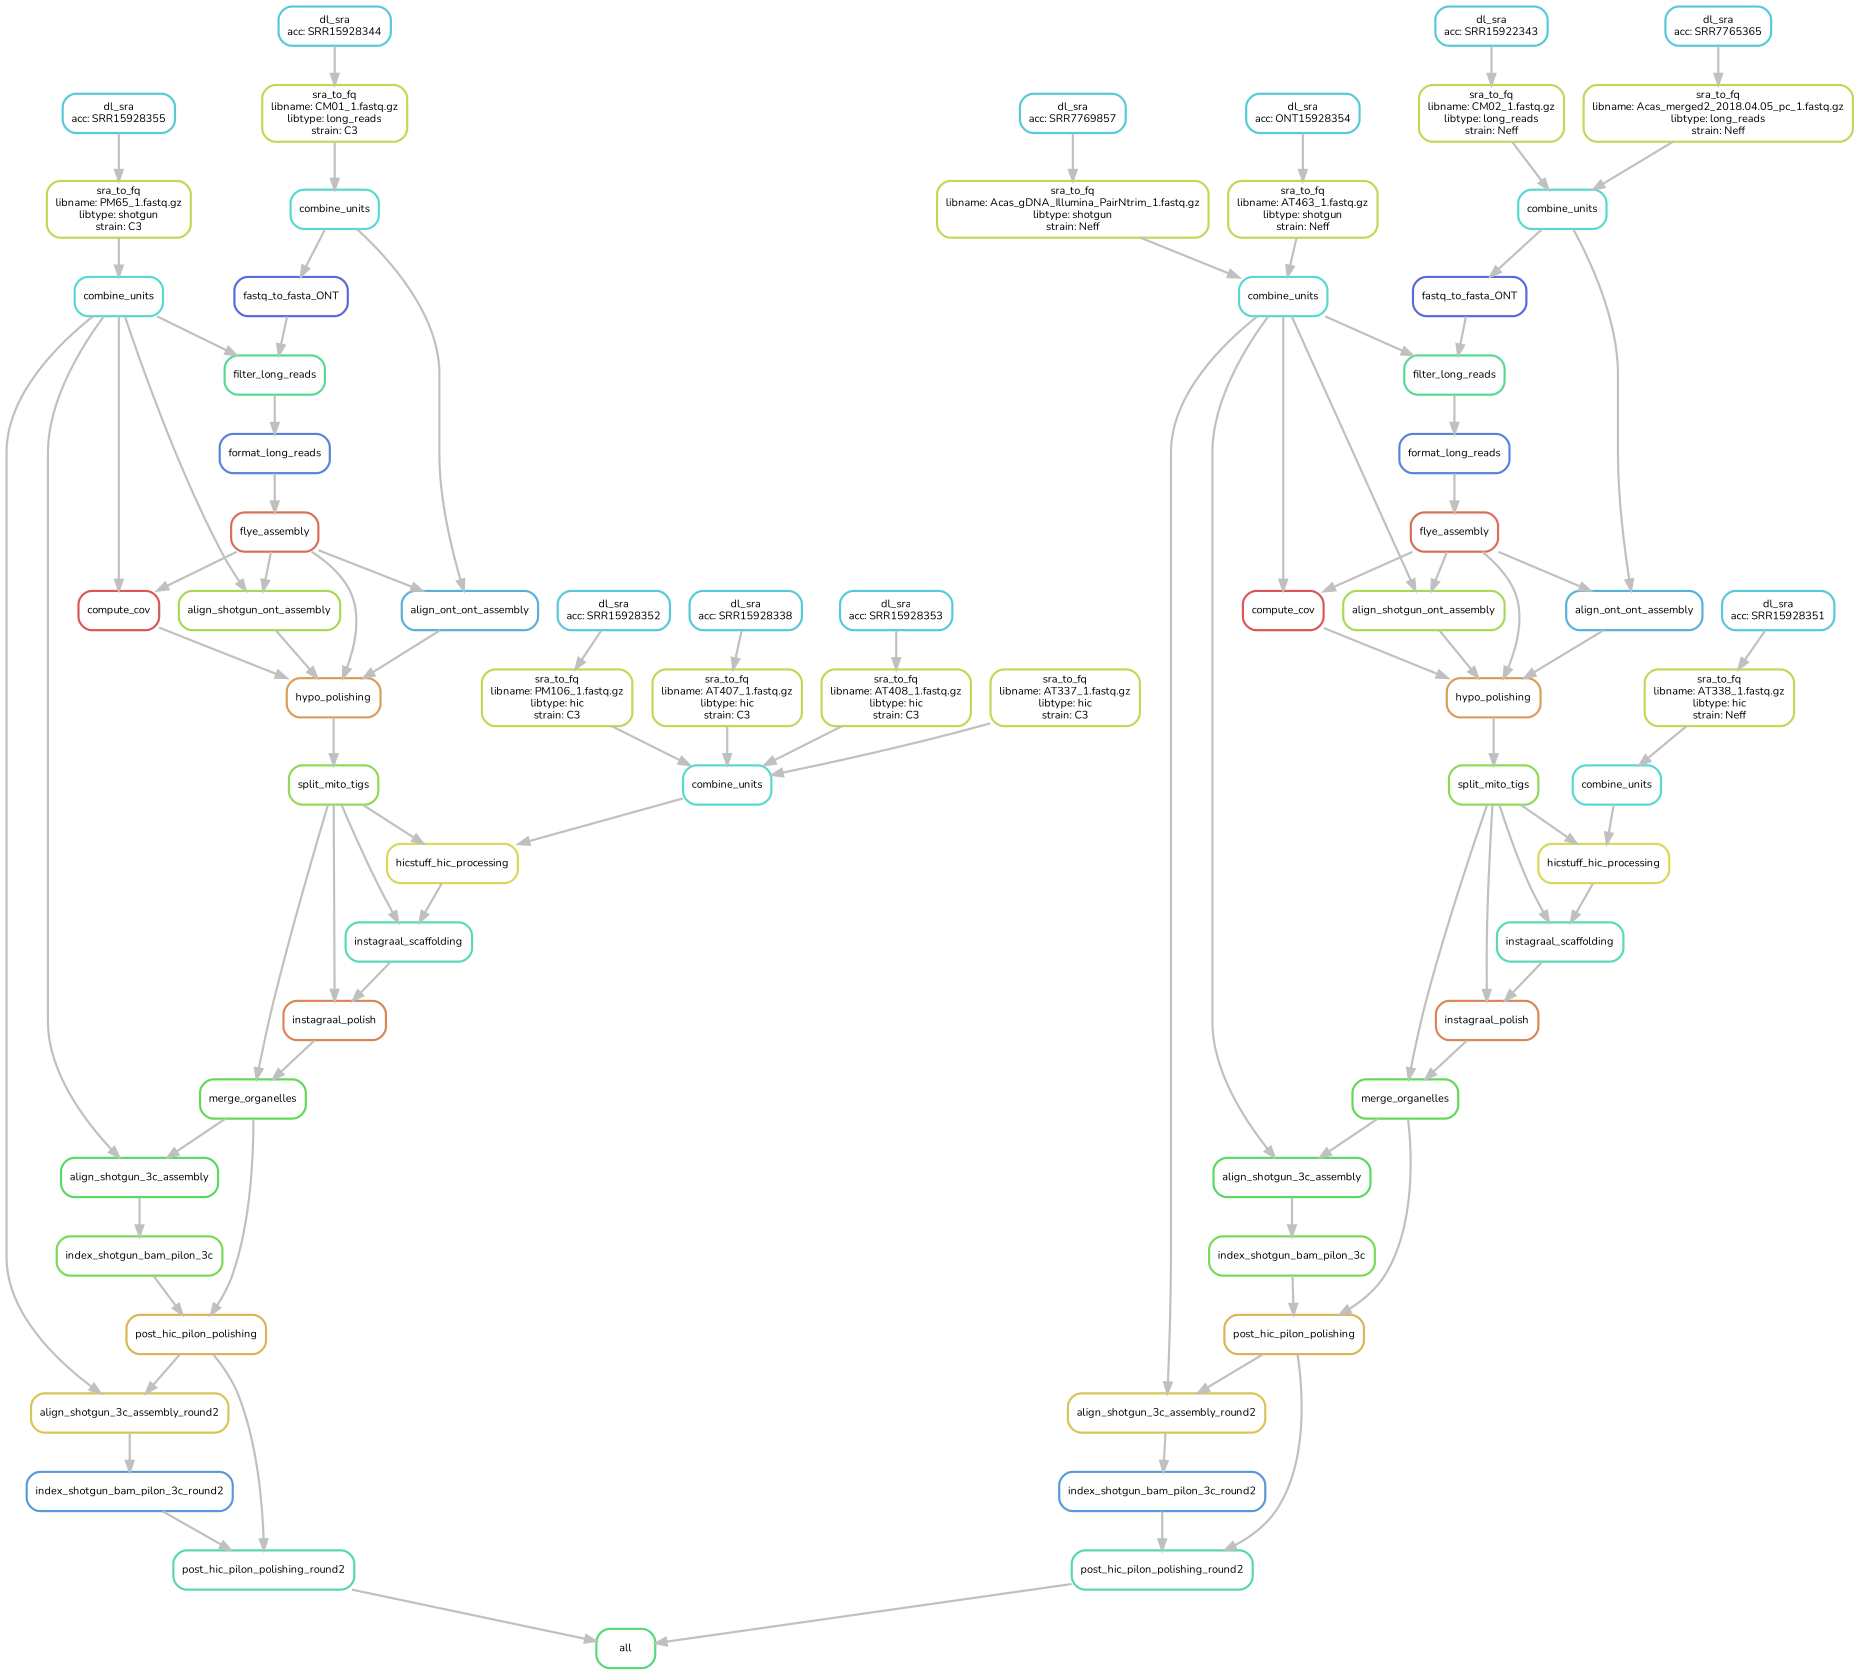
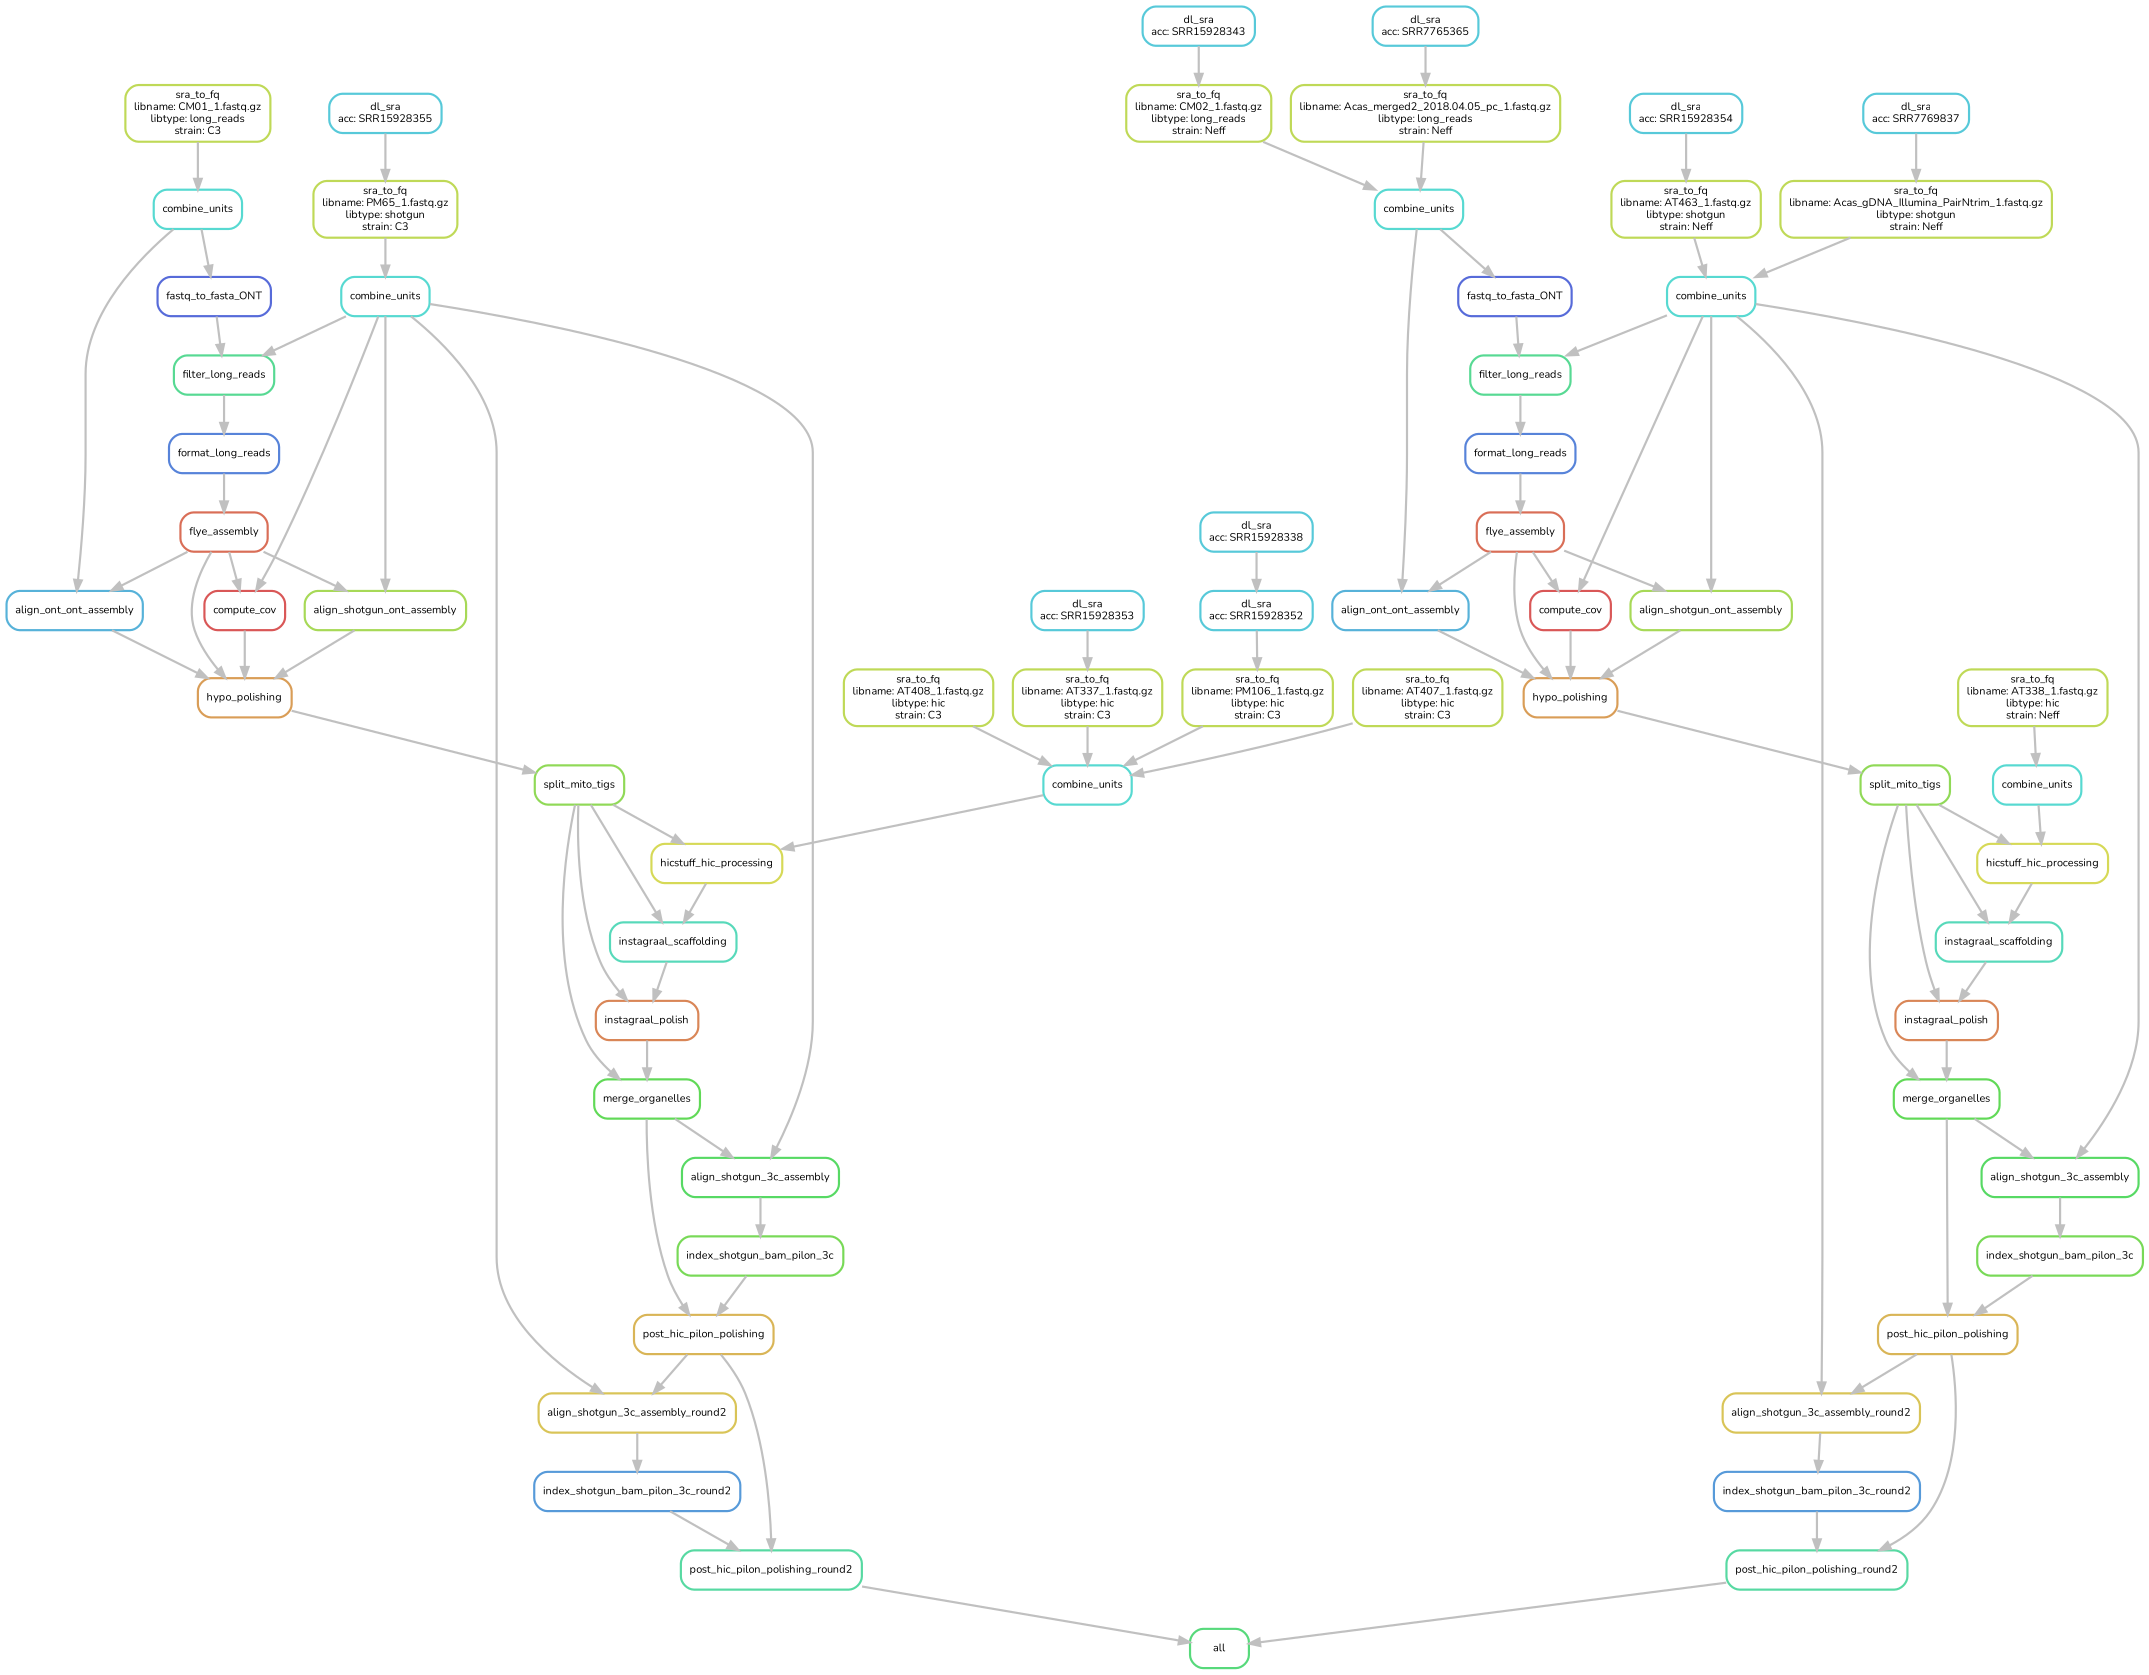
(335, 26) -> none
(1491, 26) -> (1199, 26)
(1073, 113) -> (1916, 113)
(1303, 113) -> (1686, 113)
(1778, 611) -> none
(739, 644) -> (1257, 566)
(896, 644) -> (1088, 644)
